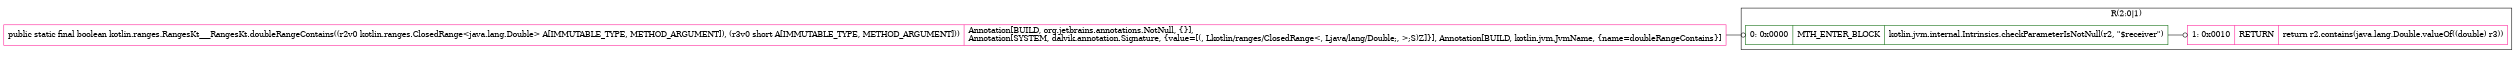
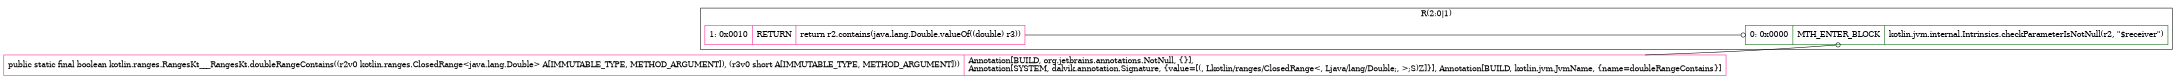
(2175, 35) -> (1383, 35)
